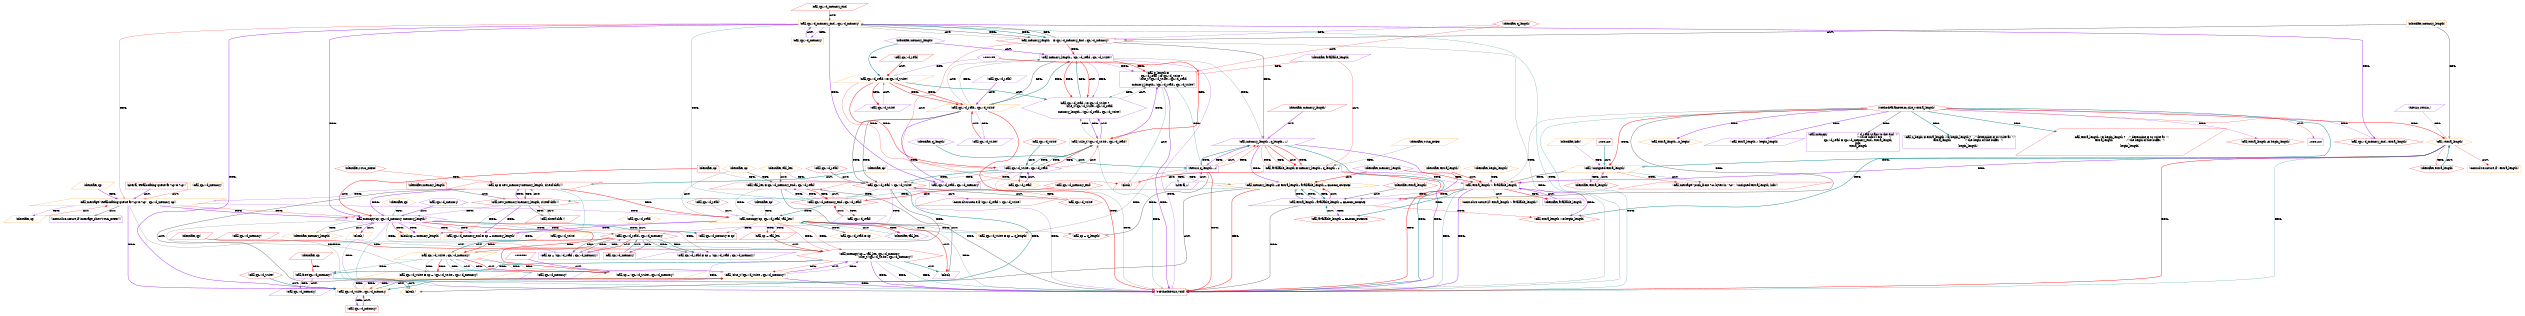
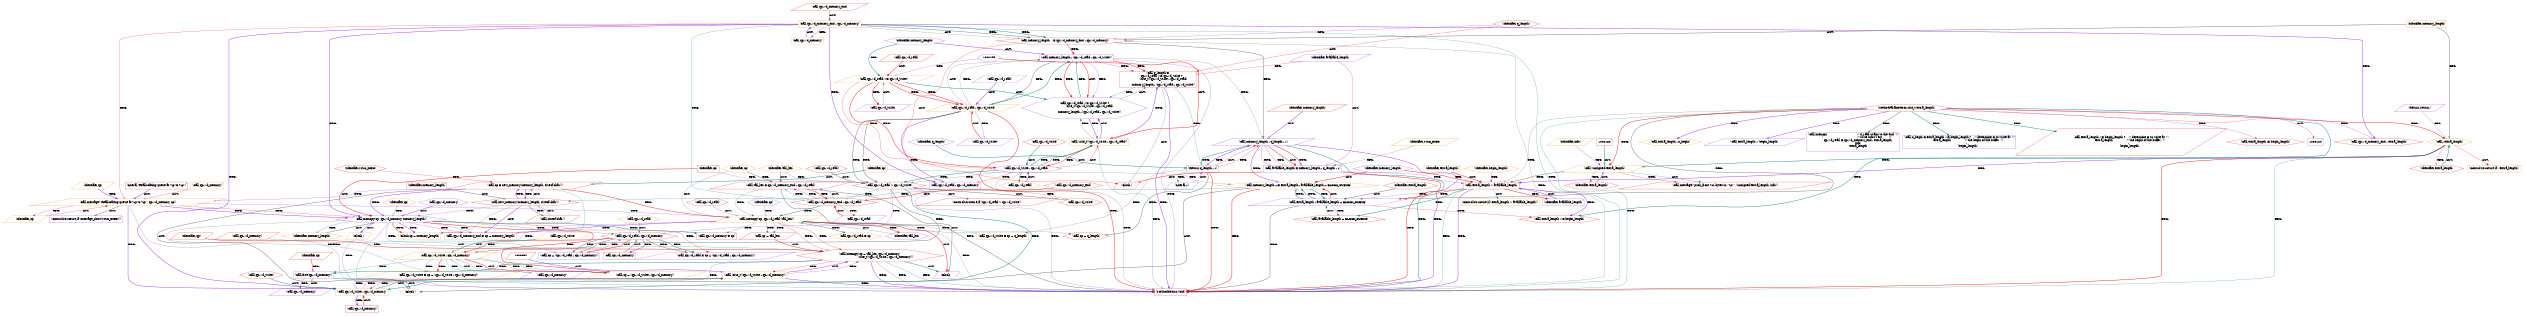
(960, 26) -> none
(1202, 92) -> (1202, 92)
(511, 219) -> (511, 219)
